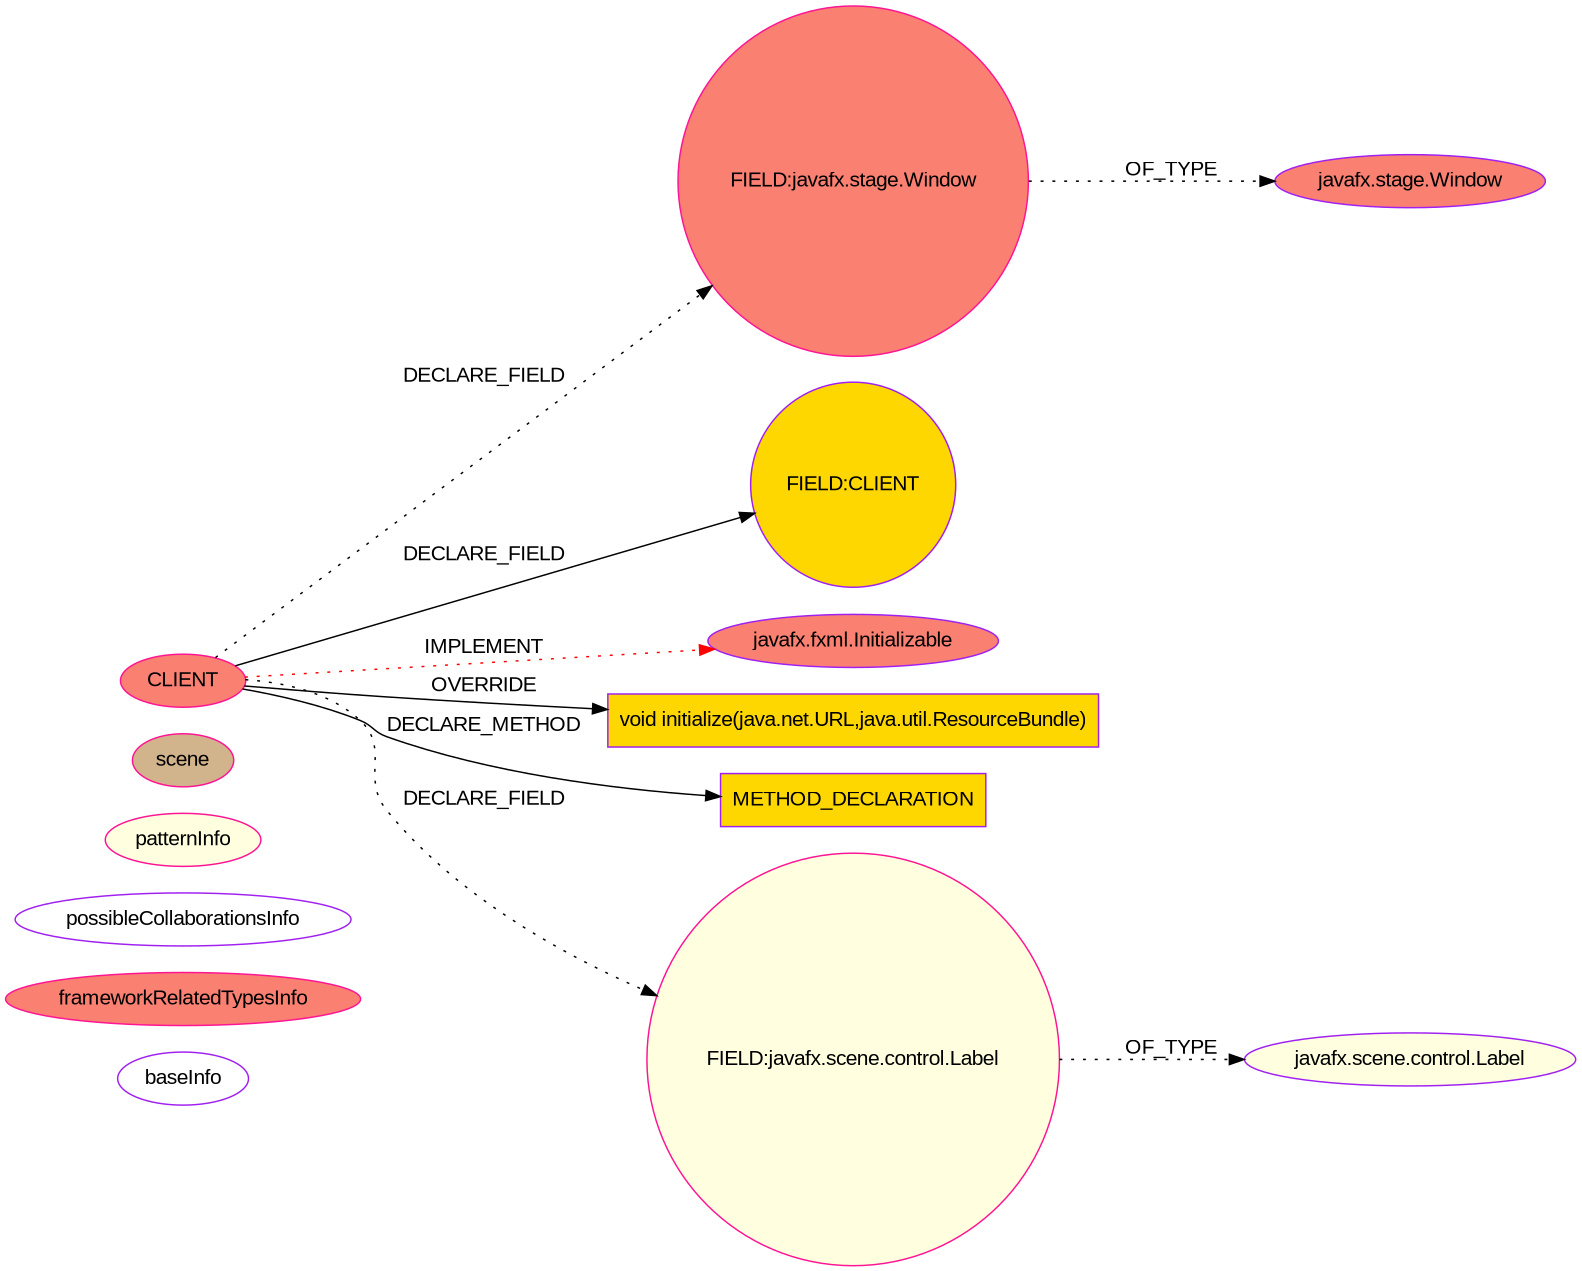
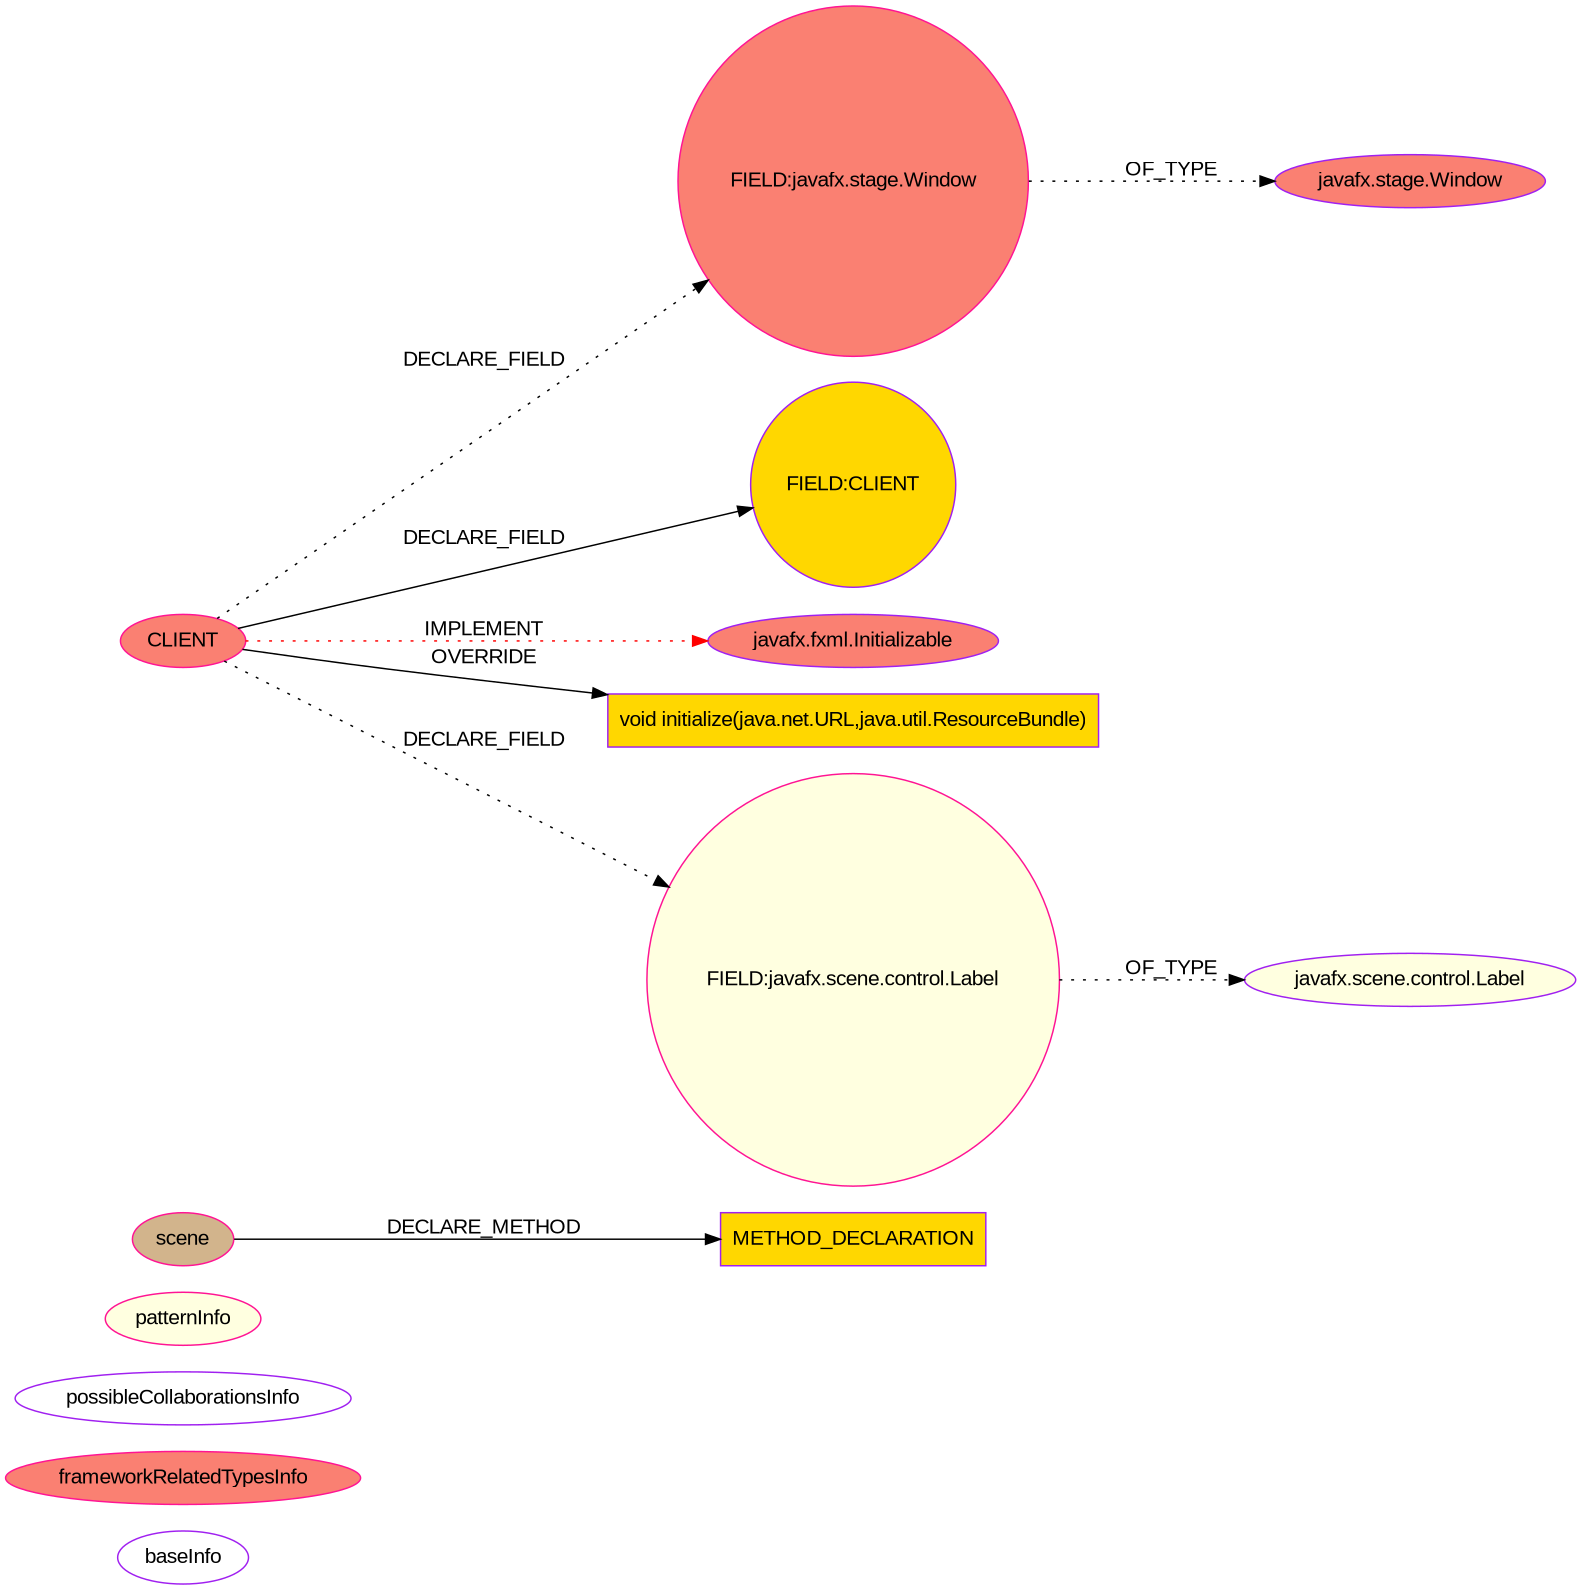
(469, 761) -> (470, 1239)
